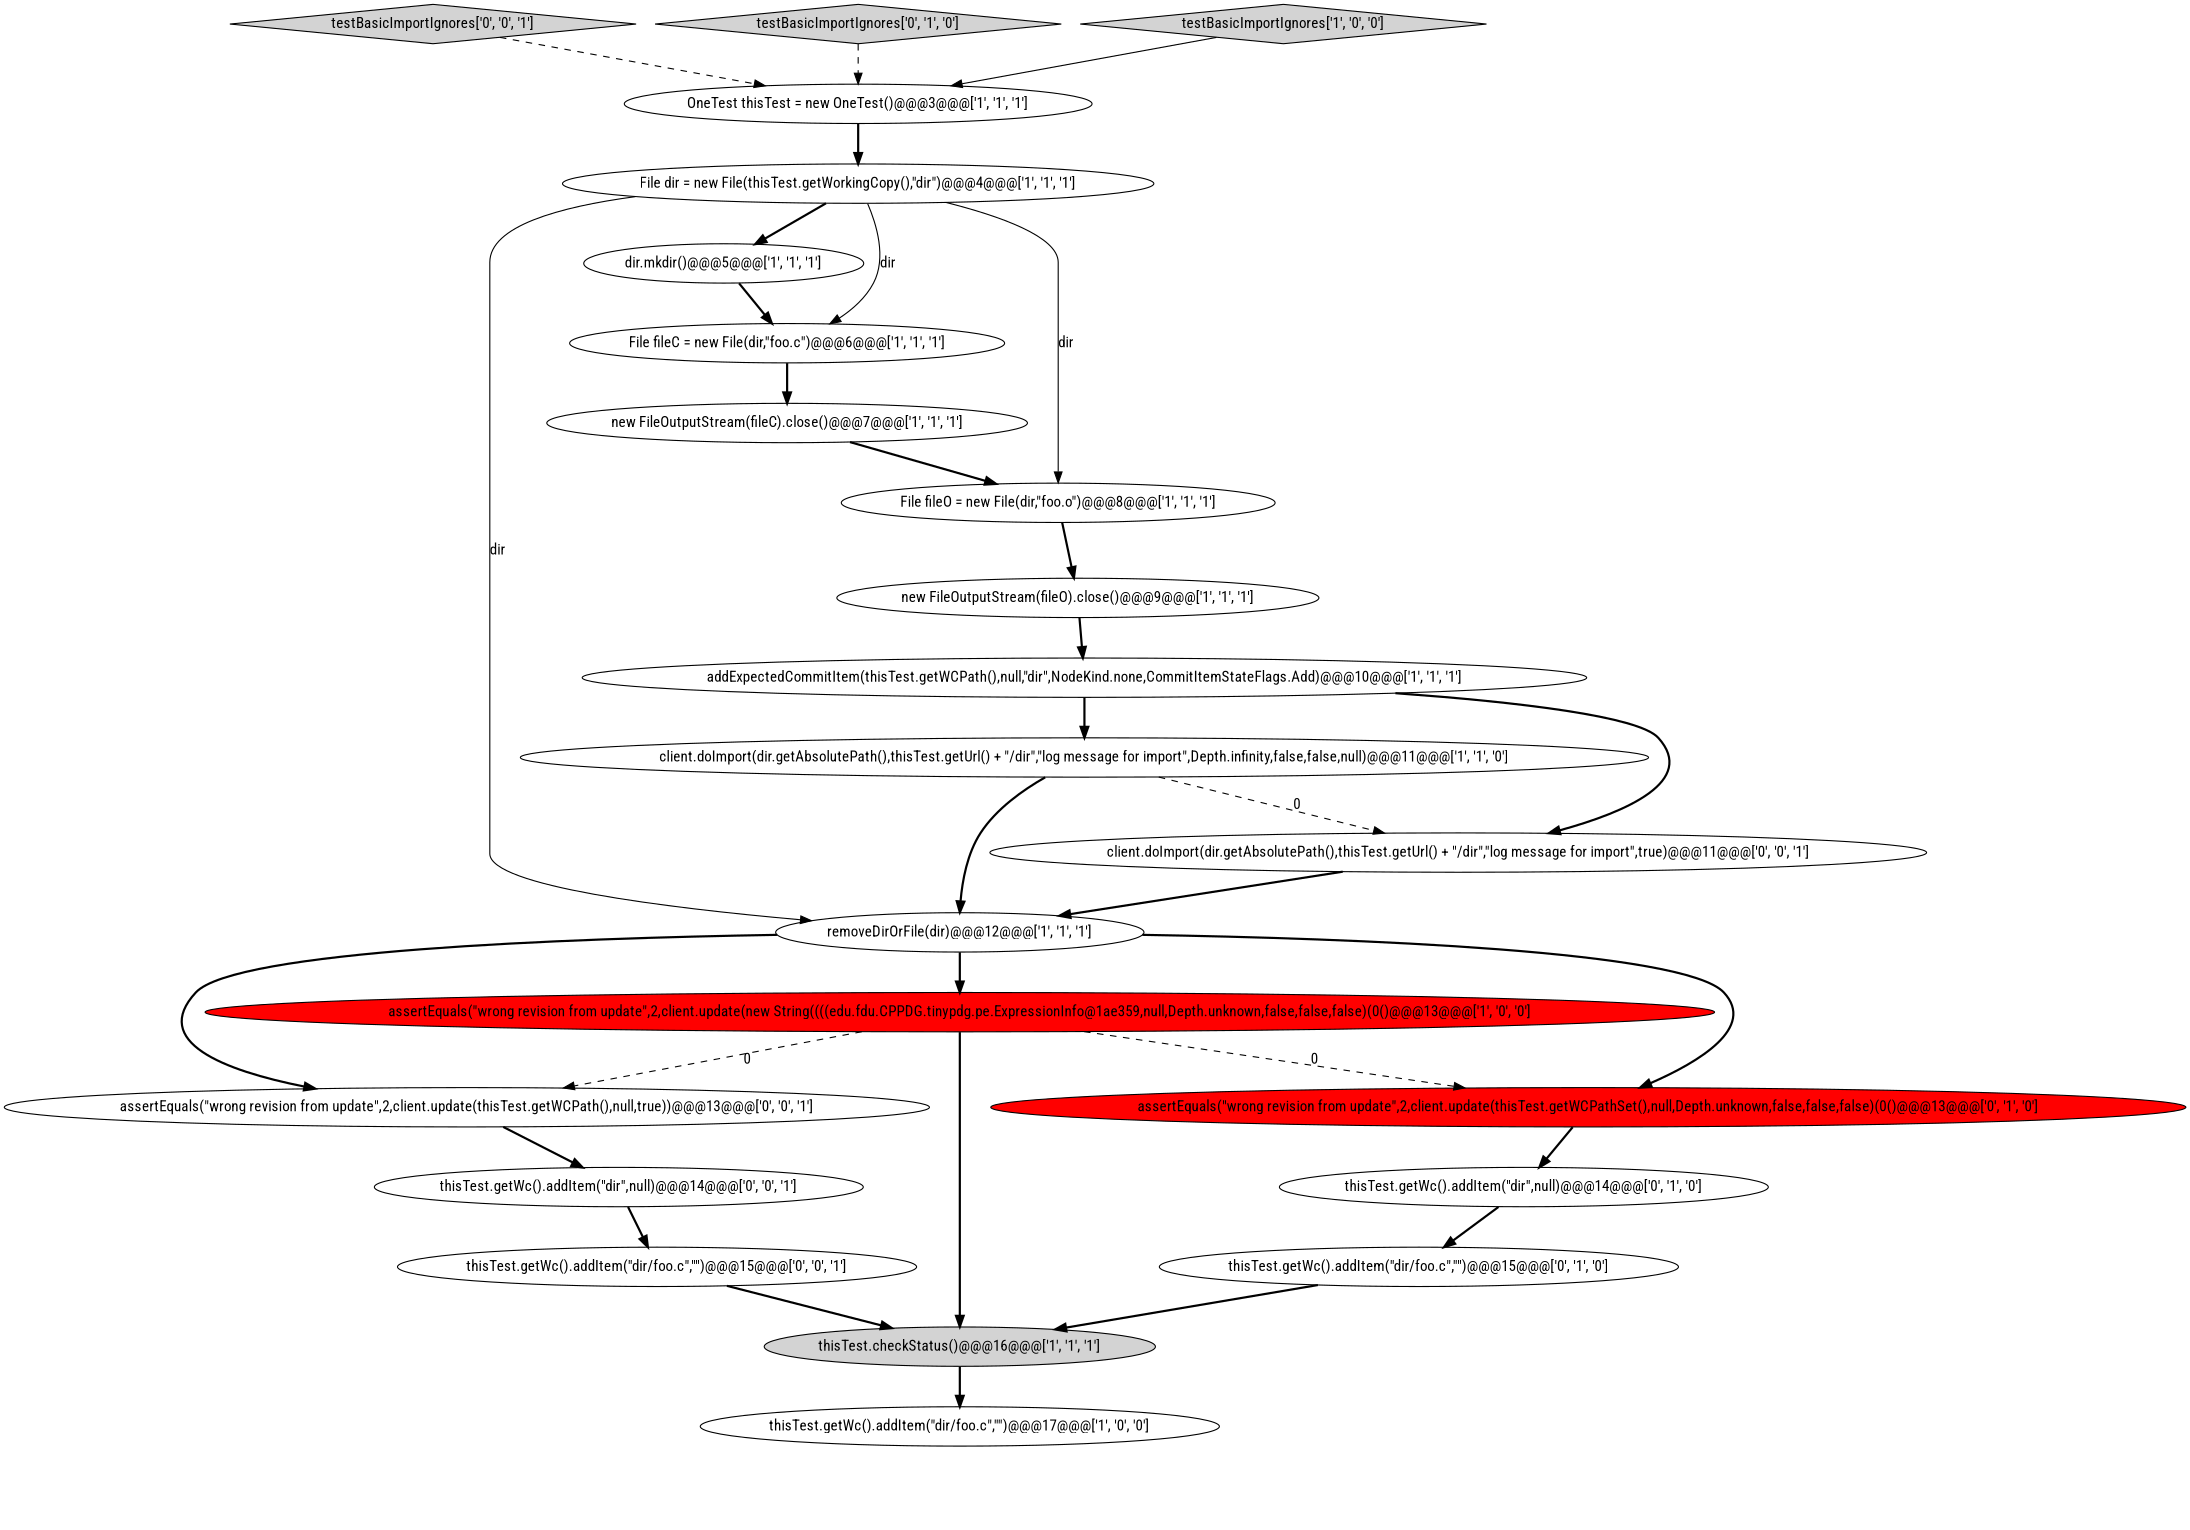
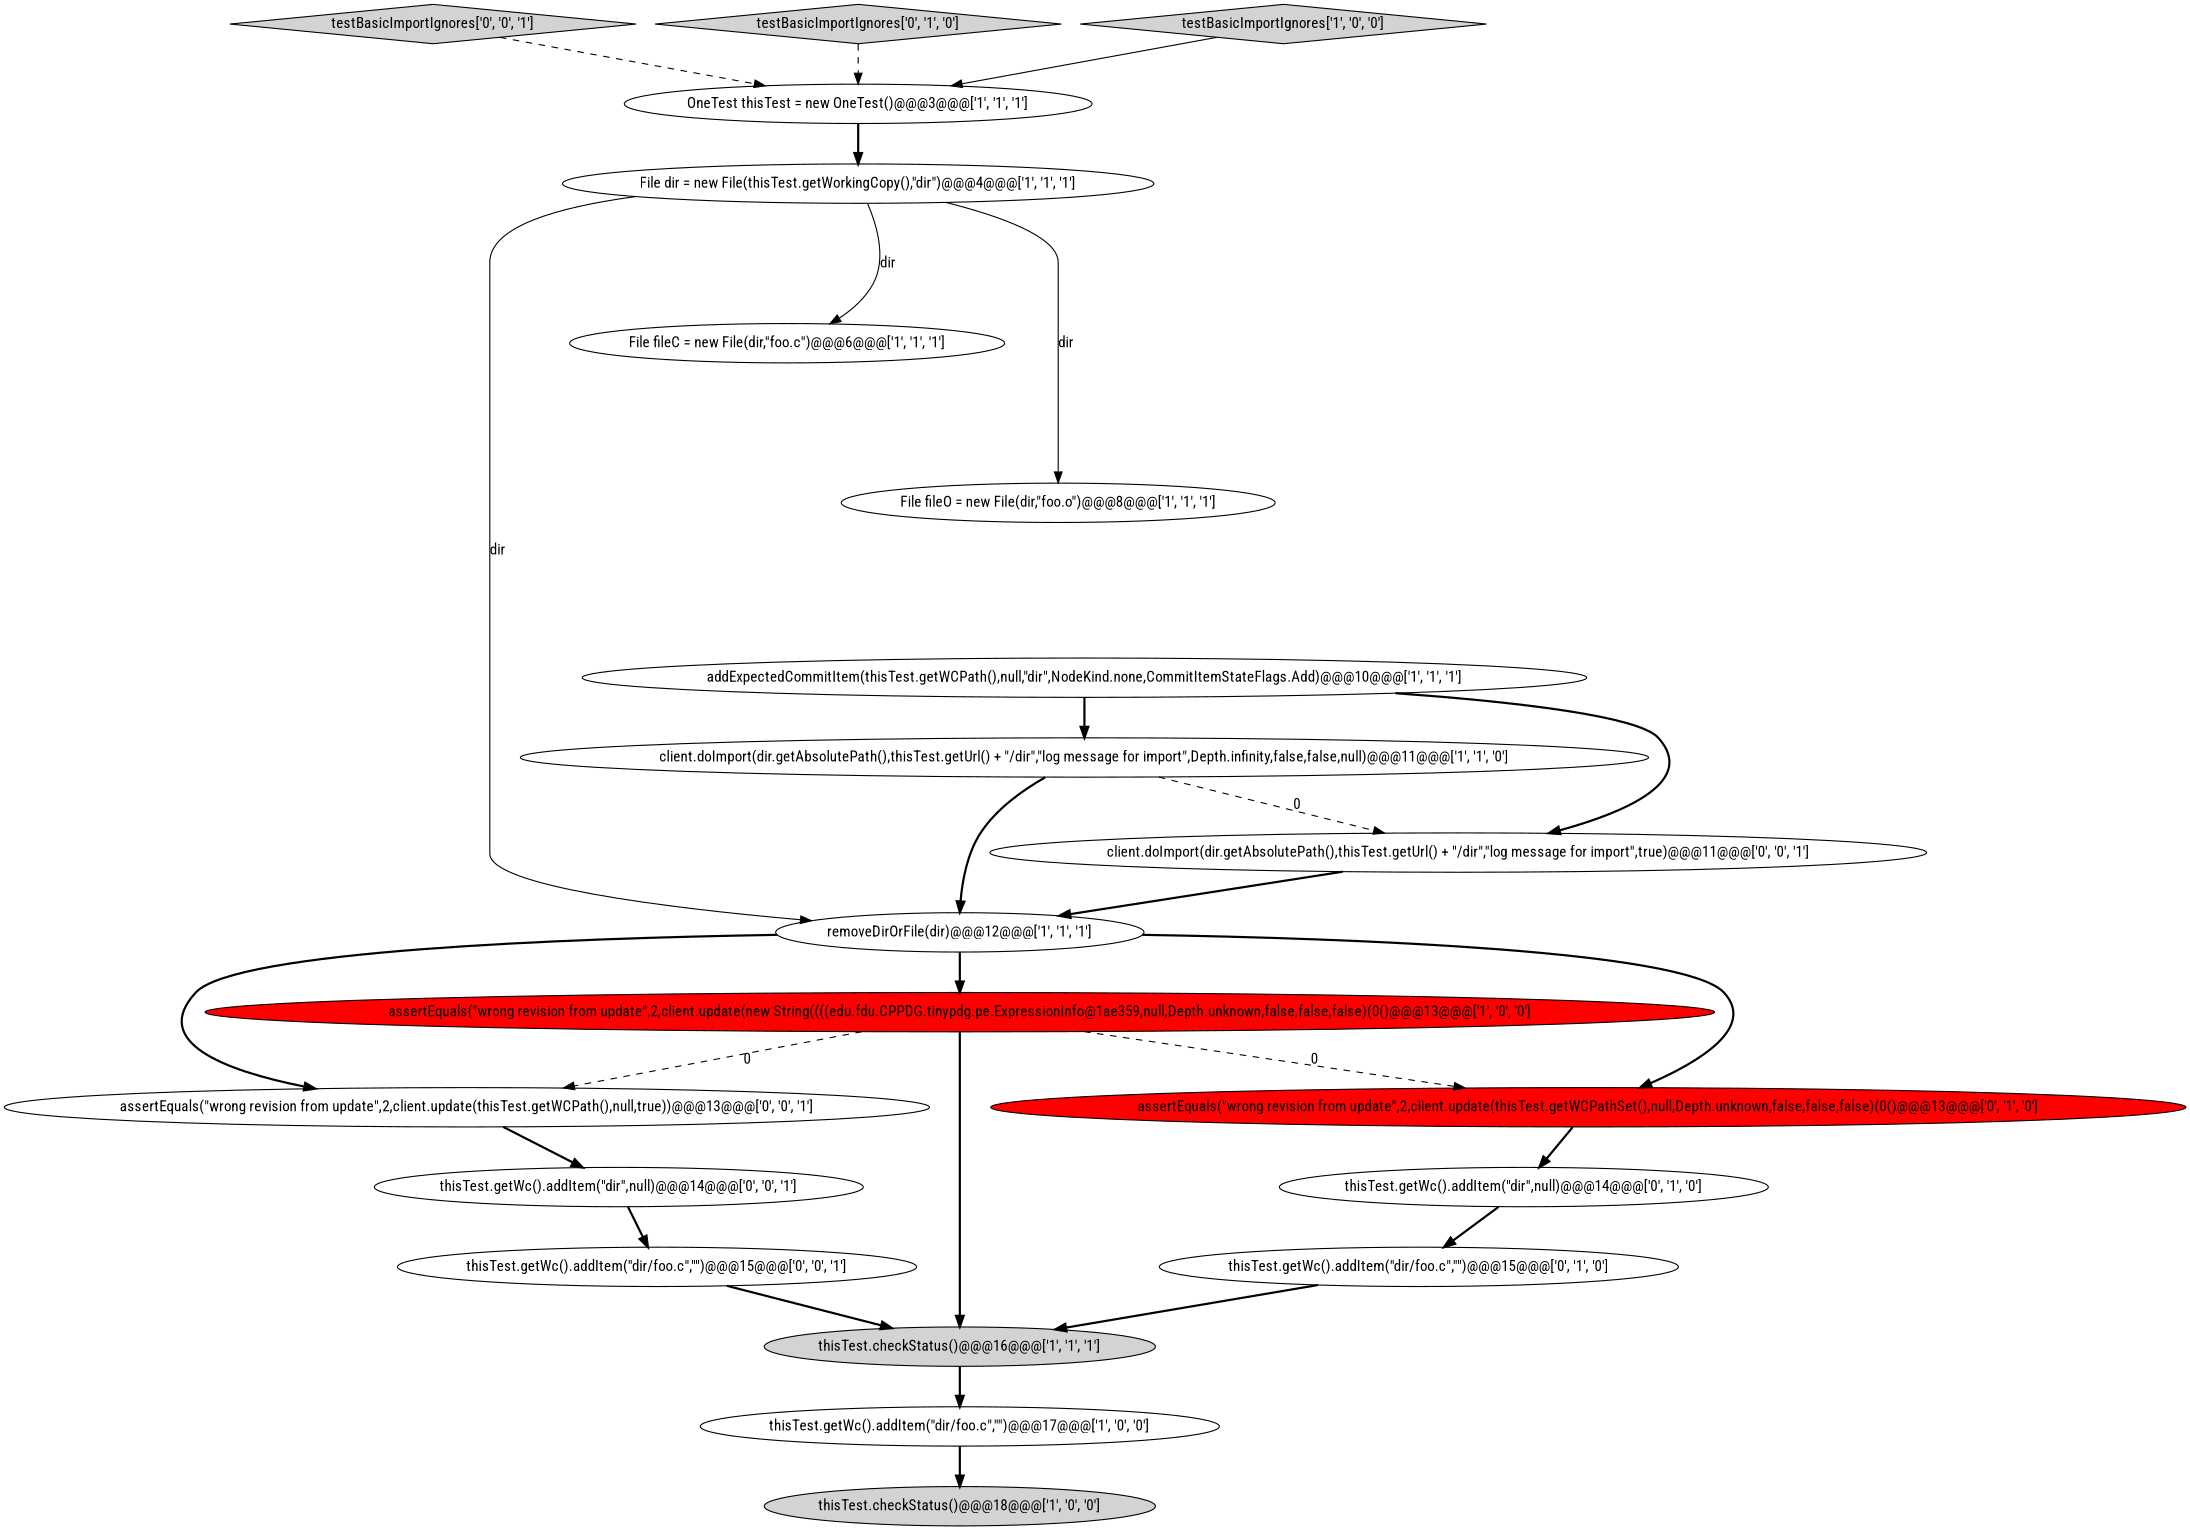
(724, 263) -> none
(787, 423) -> none
(1078, 598) -> none
none -> (960, 1506)
